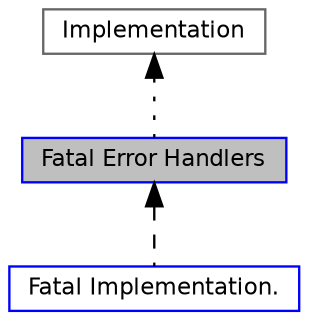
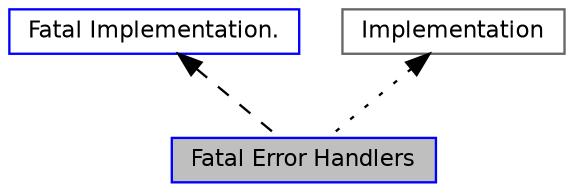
(154, 236) -> (238, 103)
